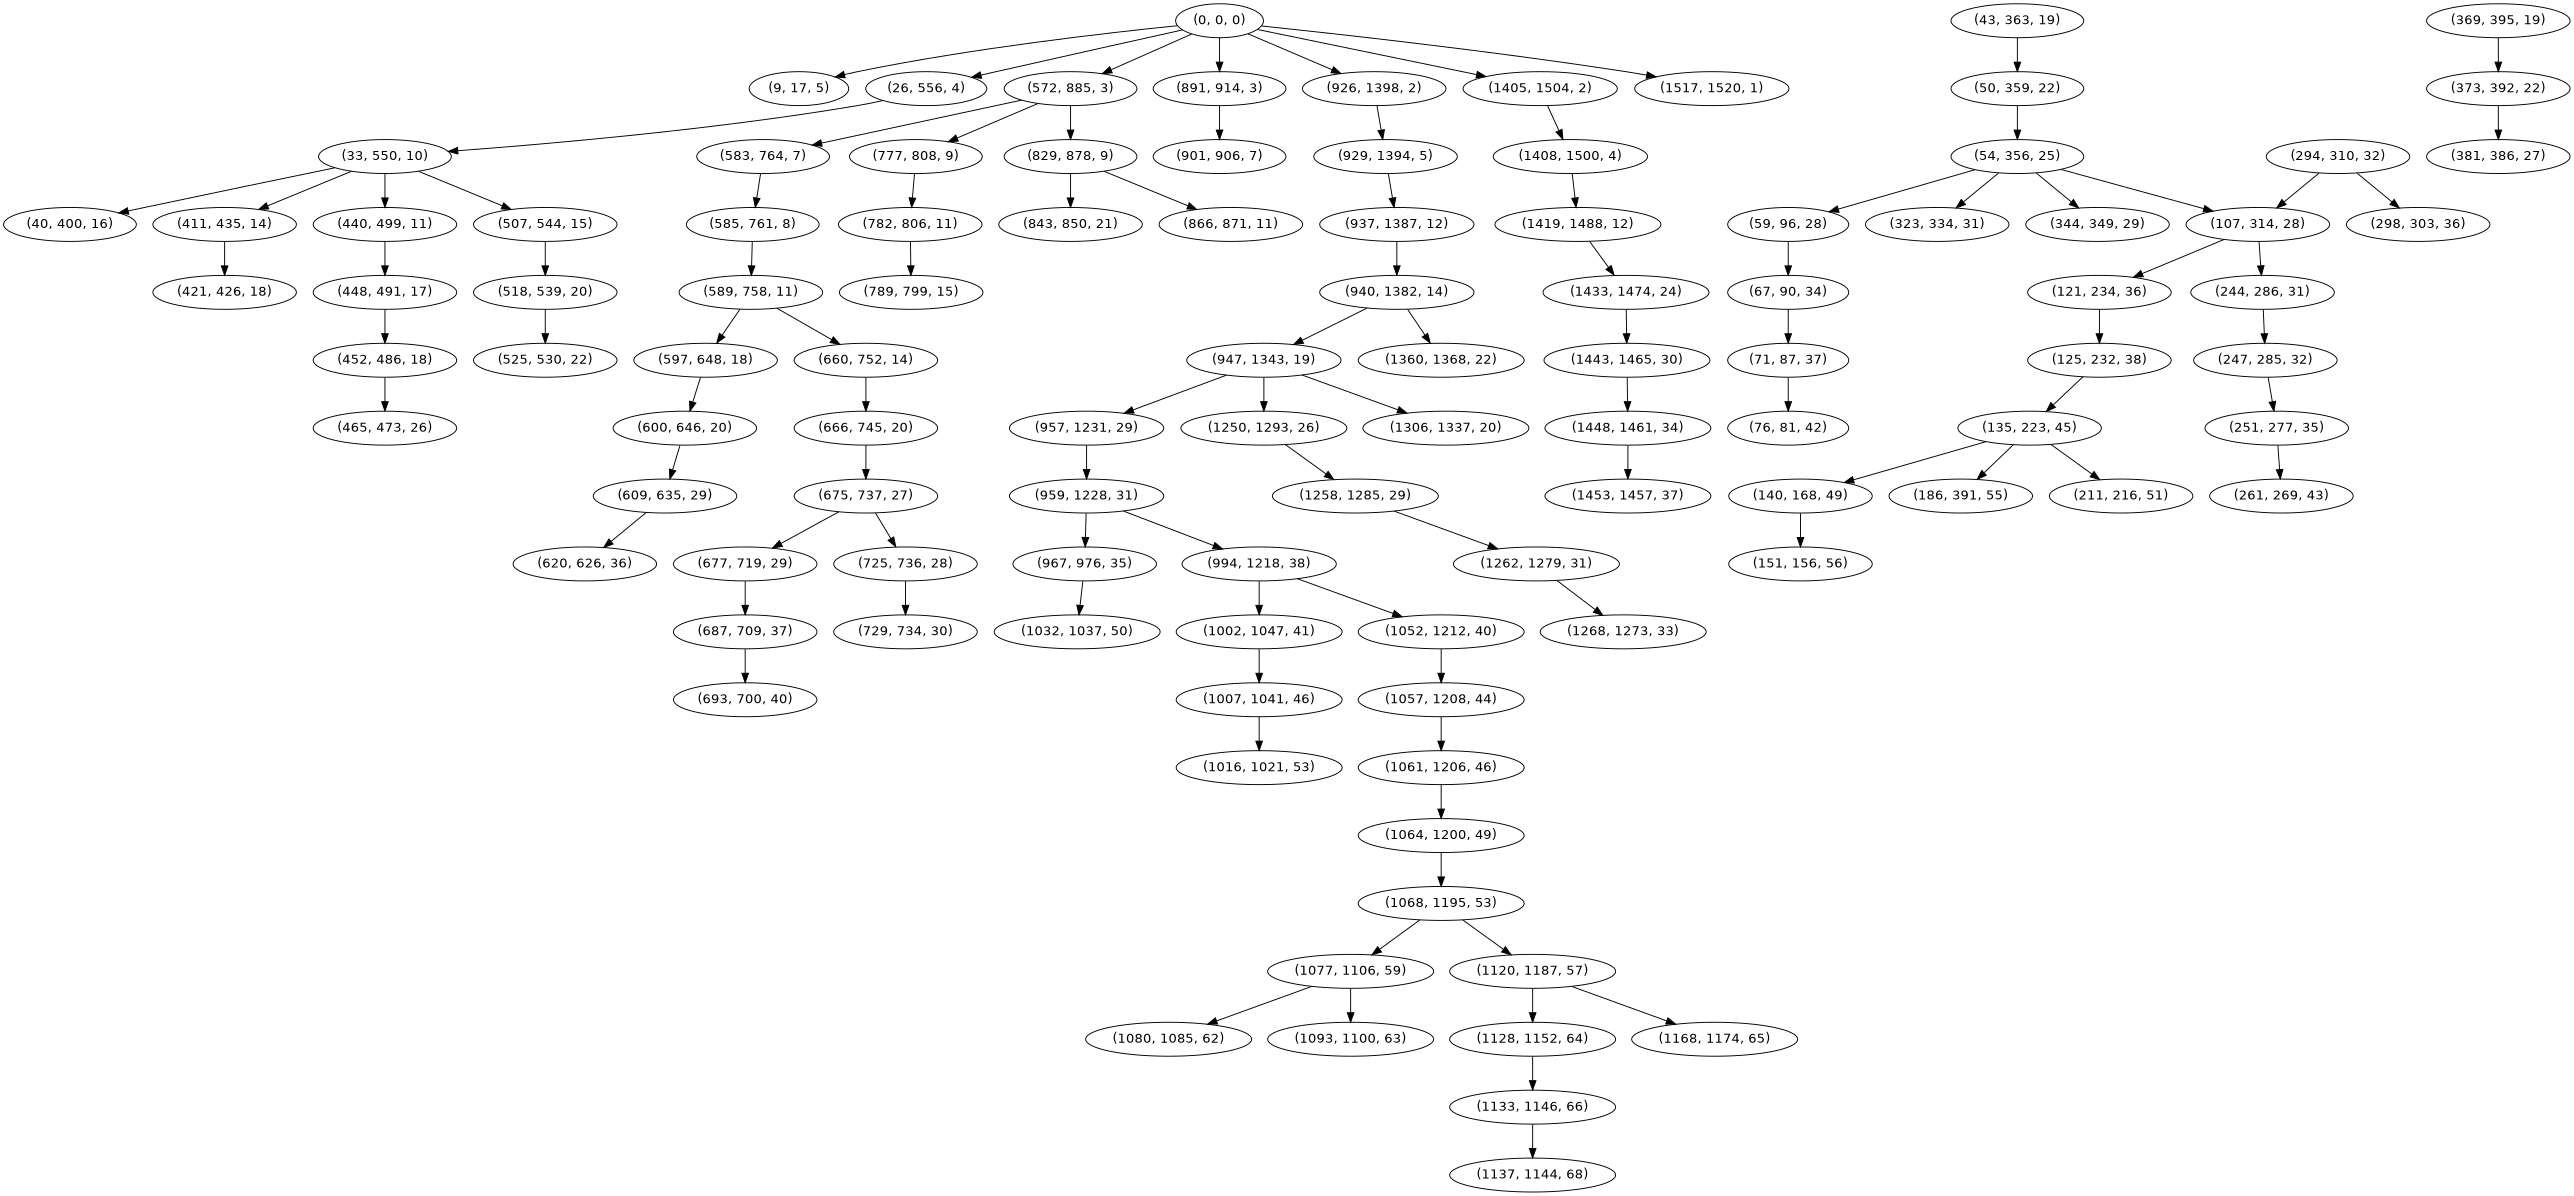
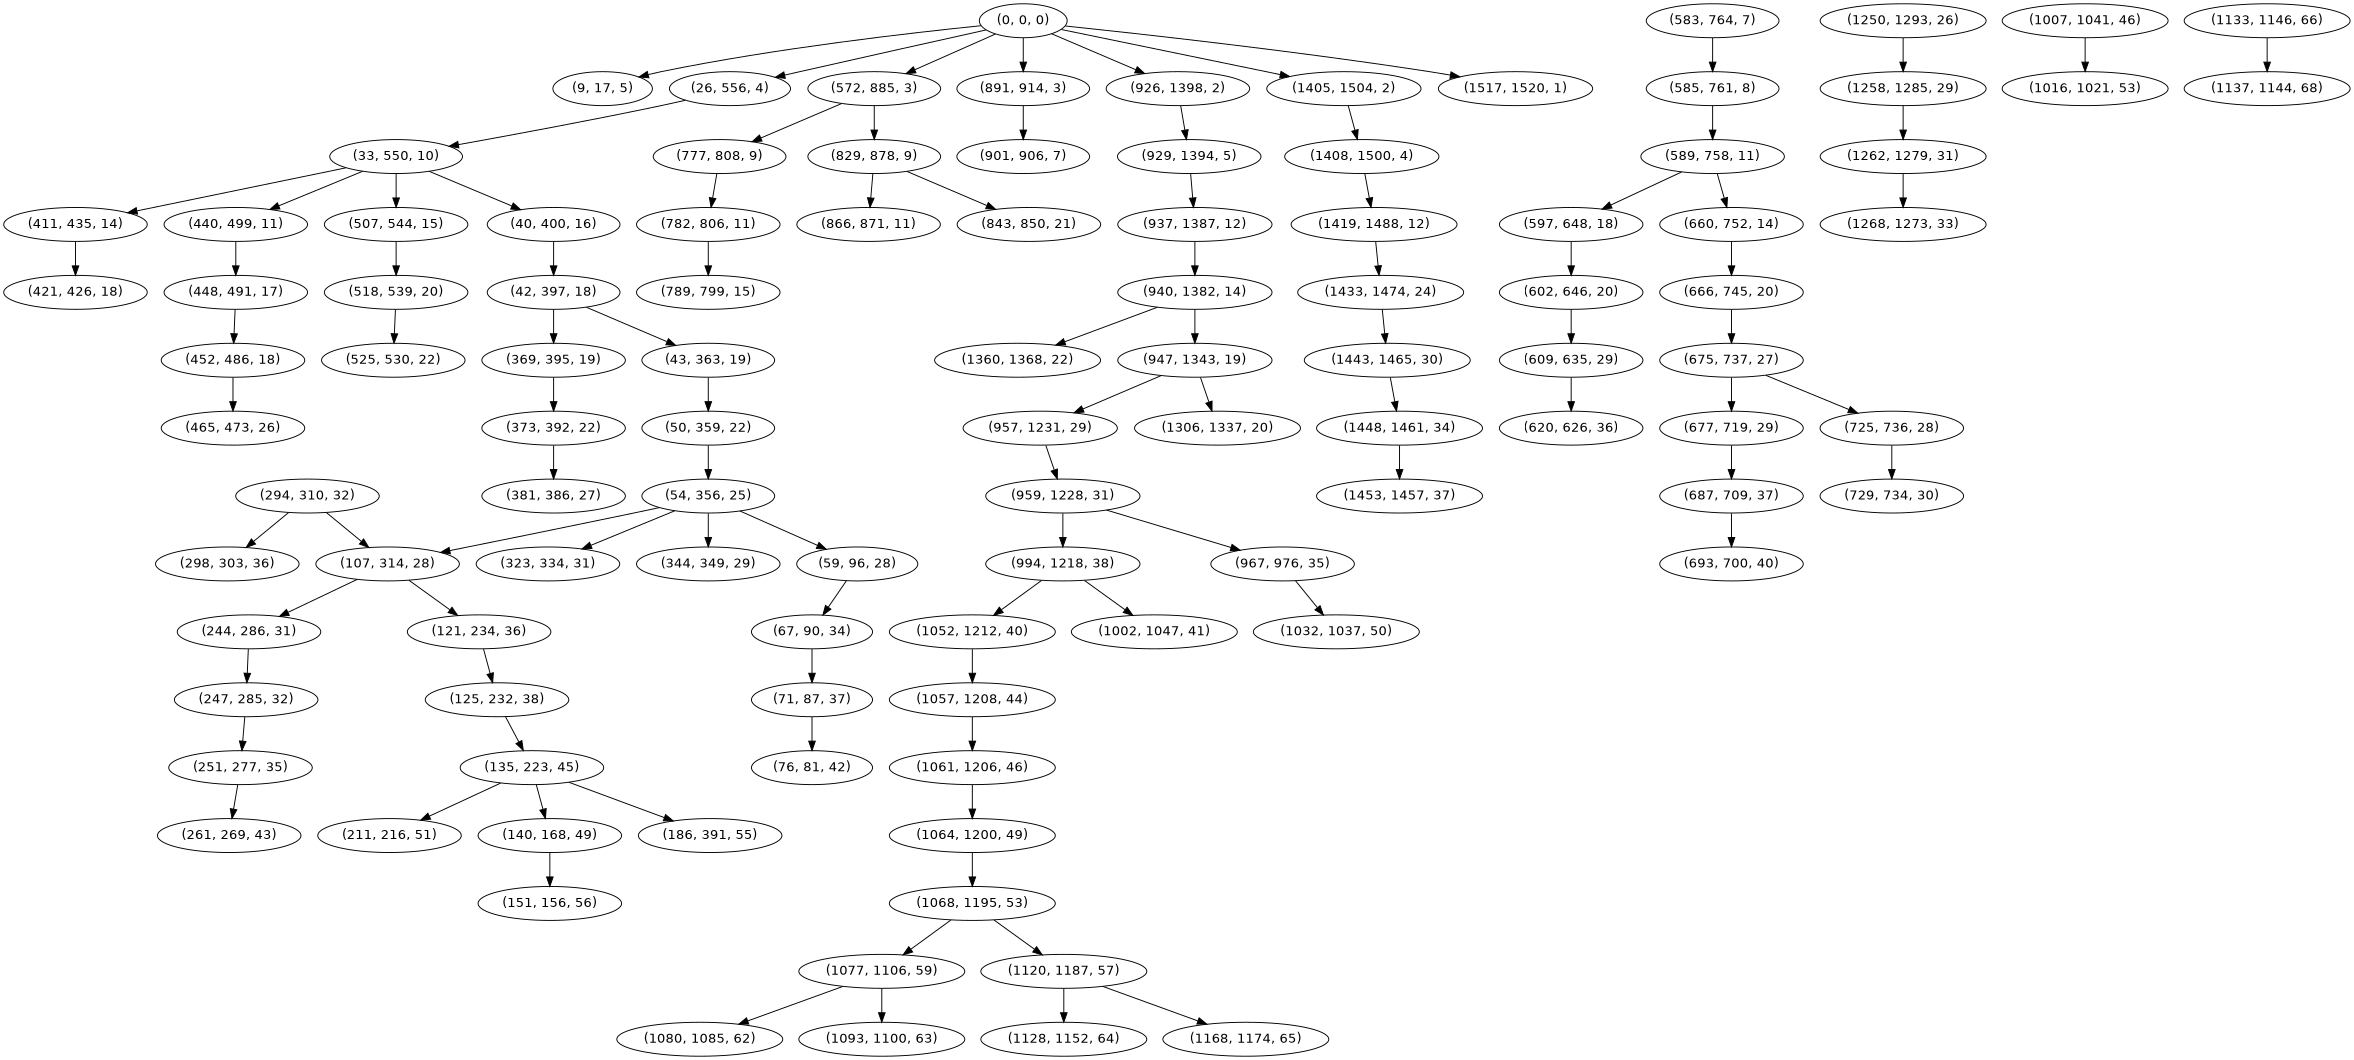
(922, 122) -> none
none -> (554, 292)
(1264, 390) -> none
(685, 428) -> (1571, 292)
(1259, 661) -> none
(1533, 1069) -> none
